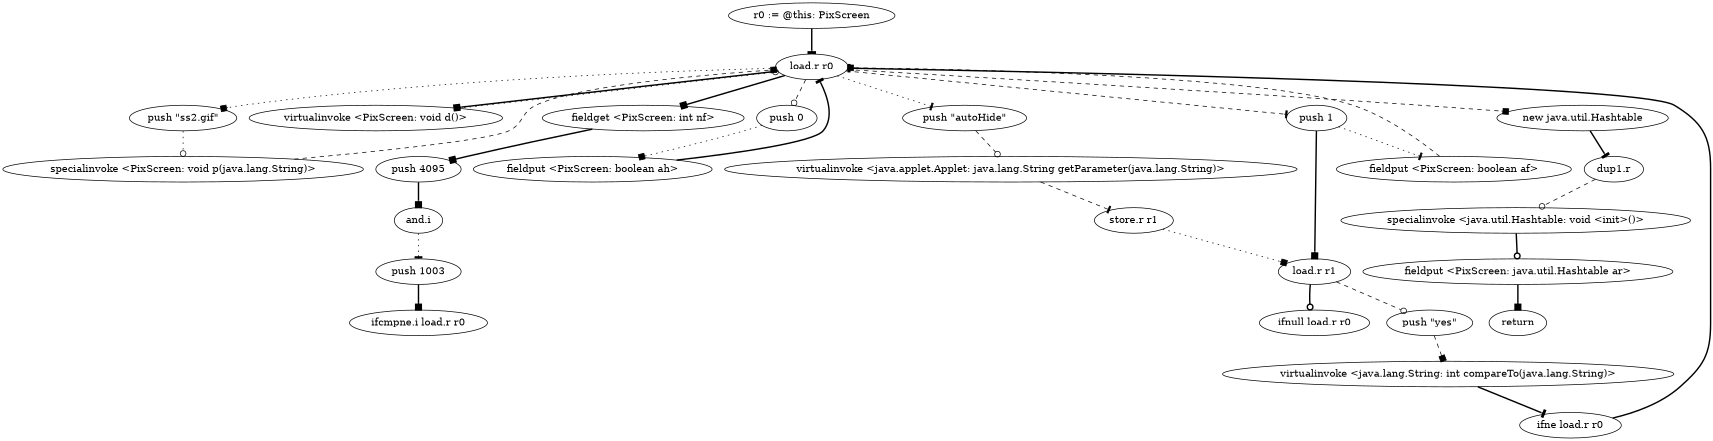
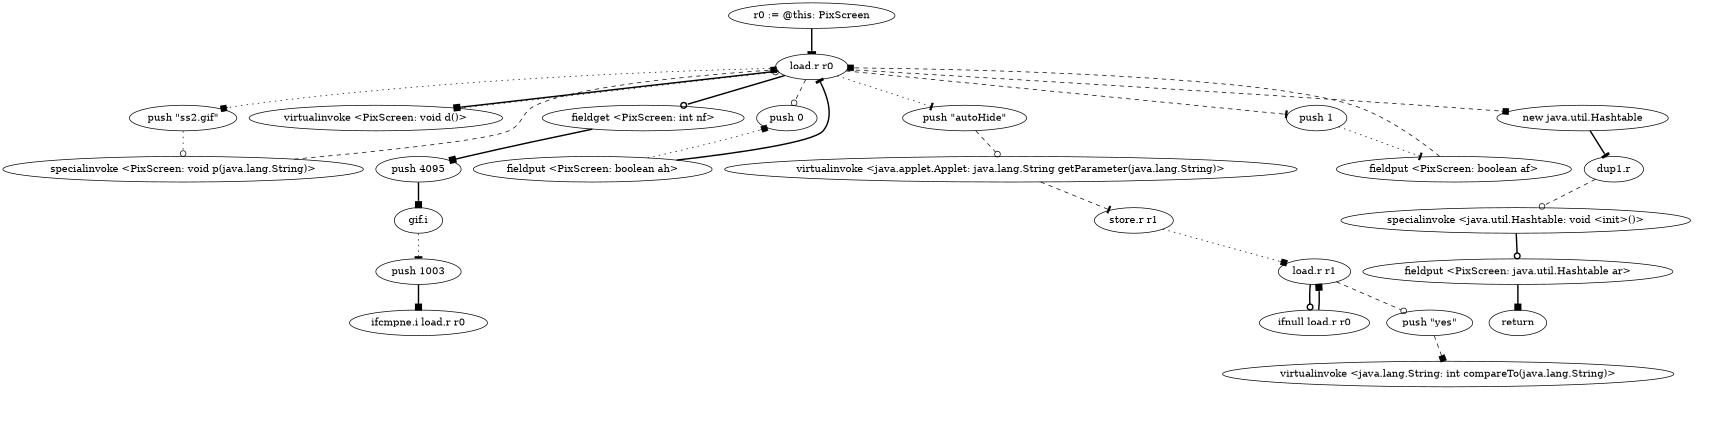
(736, 90) -> (736, 90)
(704, 142) -> (704, 145)
(1316, 191) -> (1319, 301)
(418, 220) -> (418, 220)
(1570, 425) -> none
